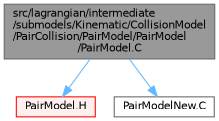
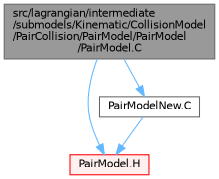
none -> (133, 132)
